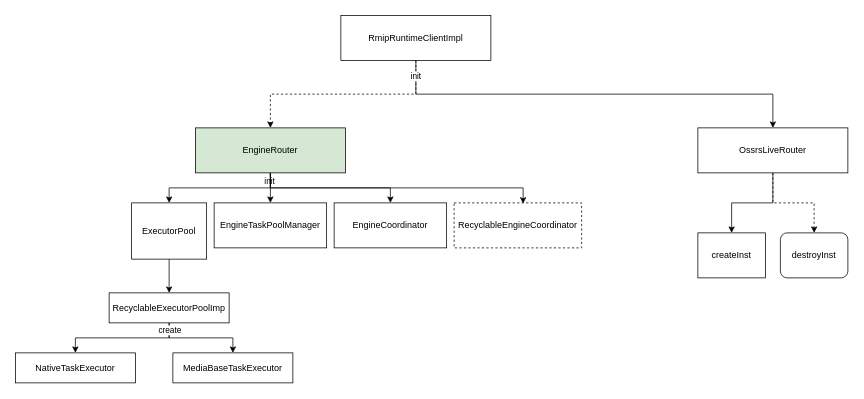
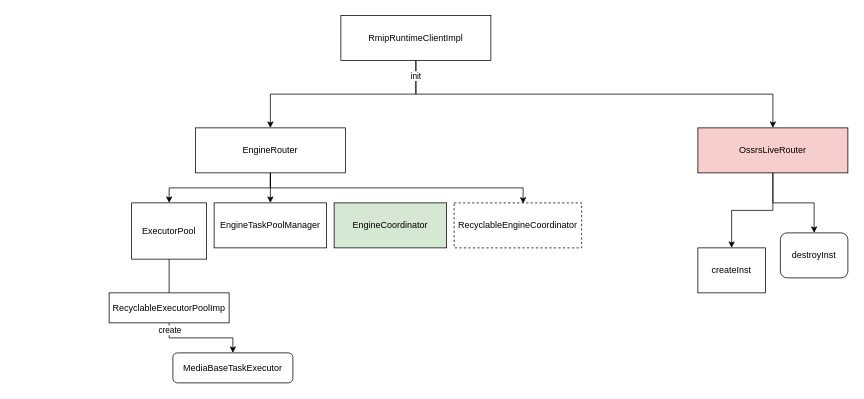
(328, 94) -> (328, 94)
(270, 150) -> (270, 150)
(773, 150) -> (773, 150)
(390, 193) -> none
(806, 203) -> (806, 203)
(390, 225) -> (390, 225)
(732, 255) -> (732, 270)
(169, 286) -> (169, 288)
(75, 342) -> none
(75, 368) -> none
(233, 368) -> (233, 368)
